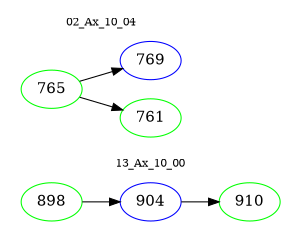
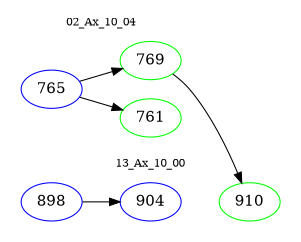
(151, 61) -> (151, 61)
(52, 89) -> (52, 89)
(52, 202) -> (52, 202)
(195, 202) -> (211, 120)
